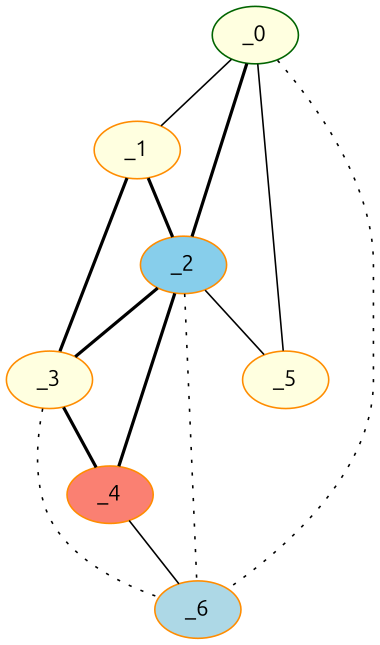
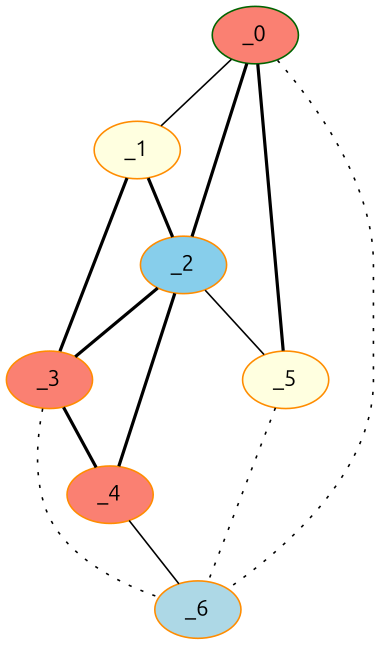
(255, 35) -> (255, 35)
(270, 207) -> (270, 207)
(49, 380) -> (49, 380)
(191, 437) -> (242, 494)
